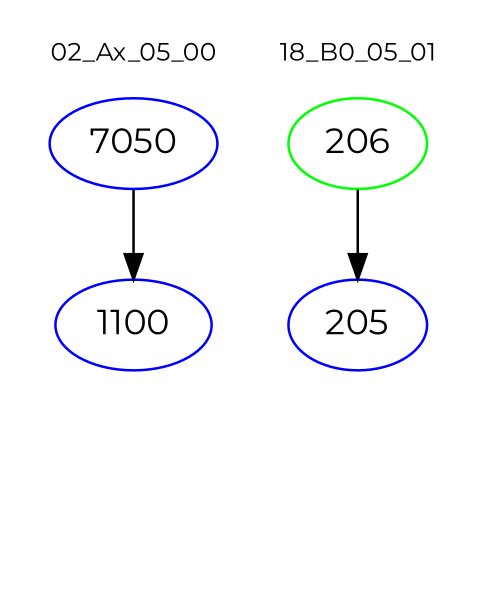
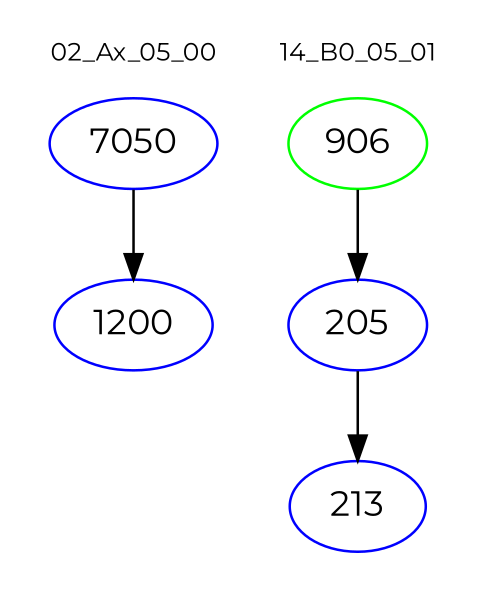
(359, 54) -> (359, 54)
(358, 144) -> (358, 144)
(134, 325) -> (134, 325)
none -> (358, 506)
